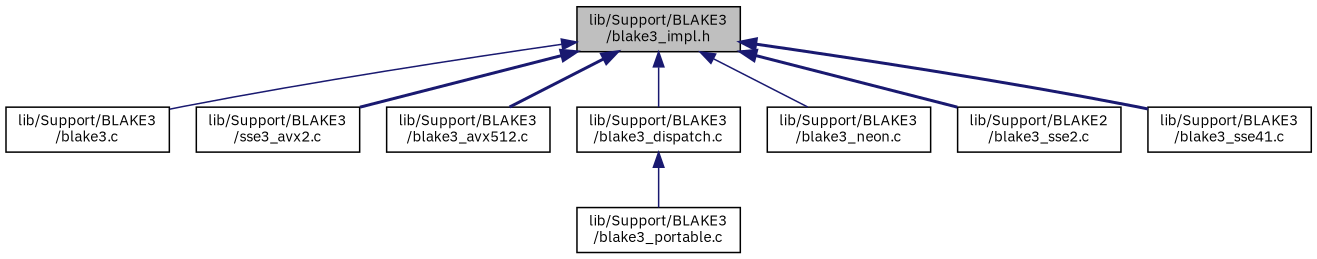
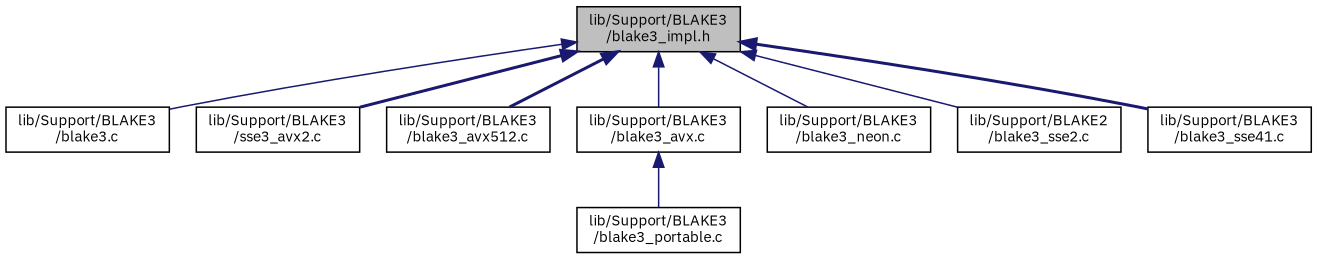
(856, 81) -> (856, 81)
(659, 130) -> (659, 130)
